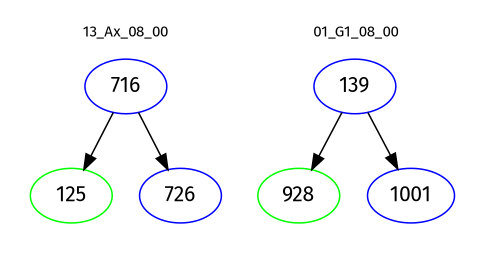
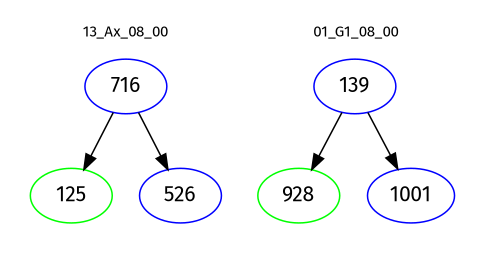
(180, 196) -> (180, 196)
